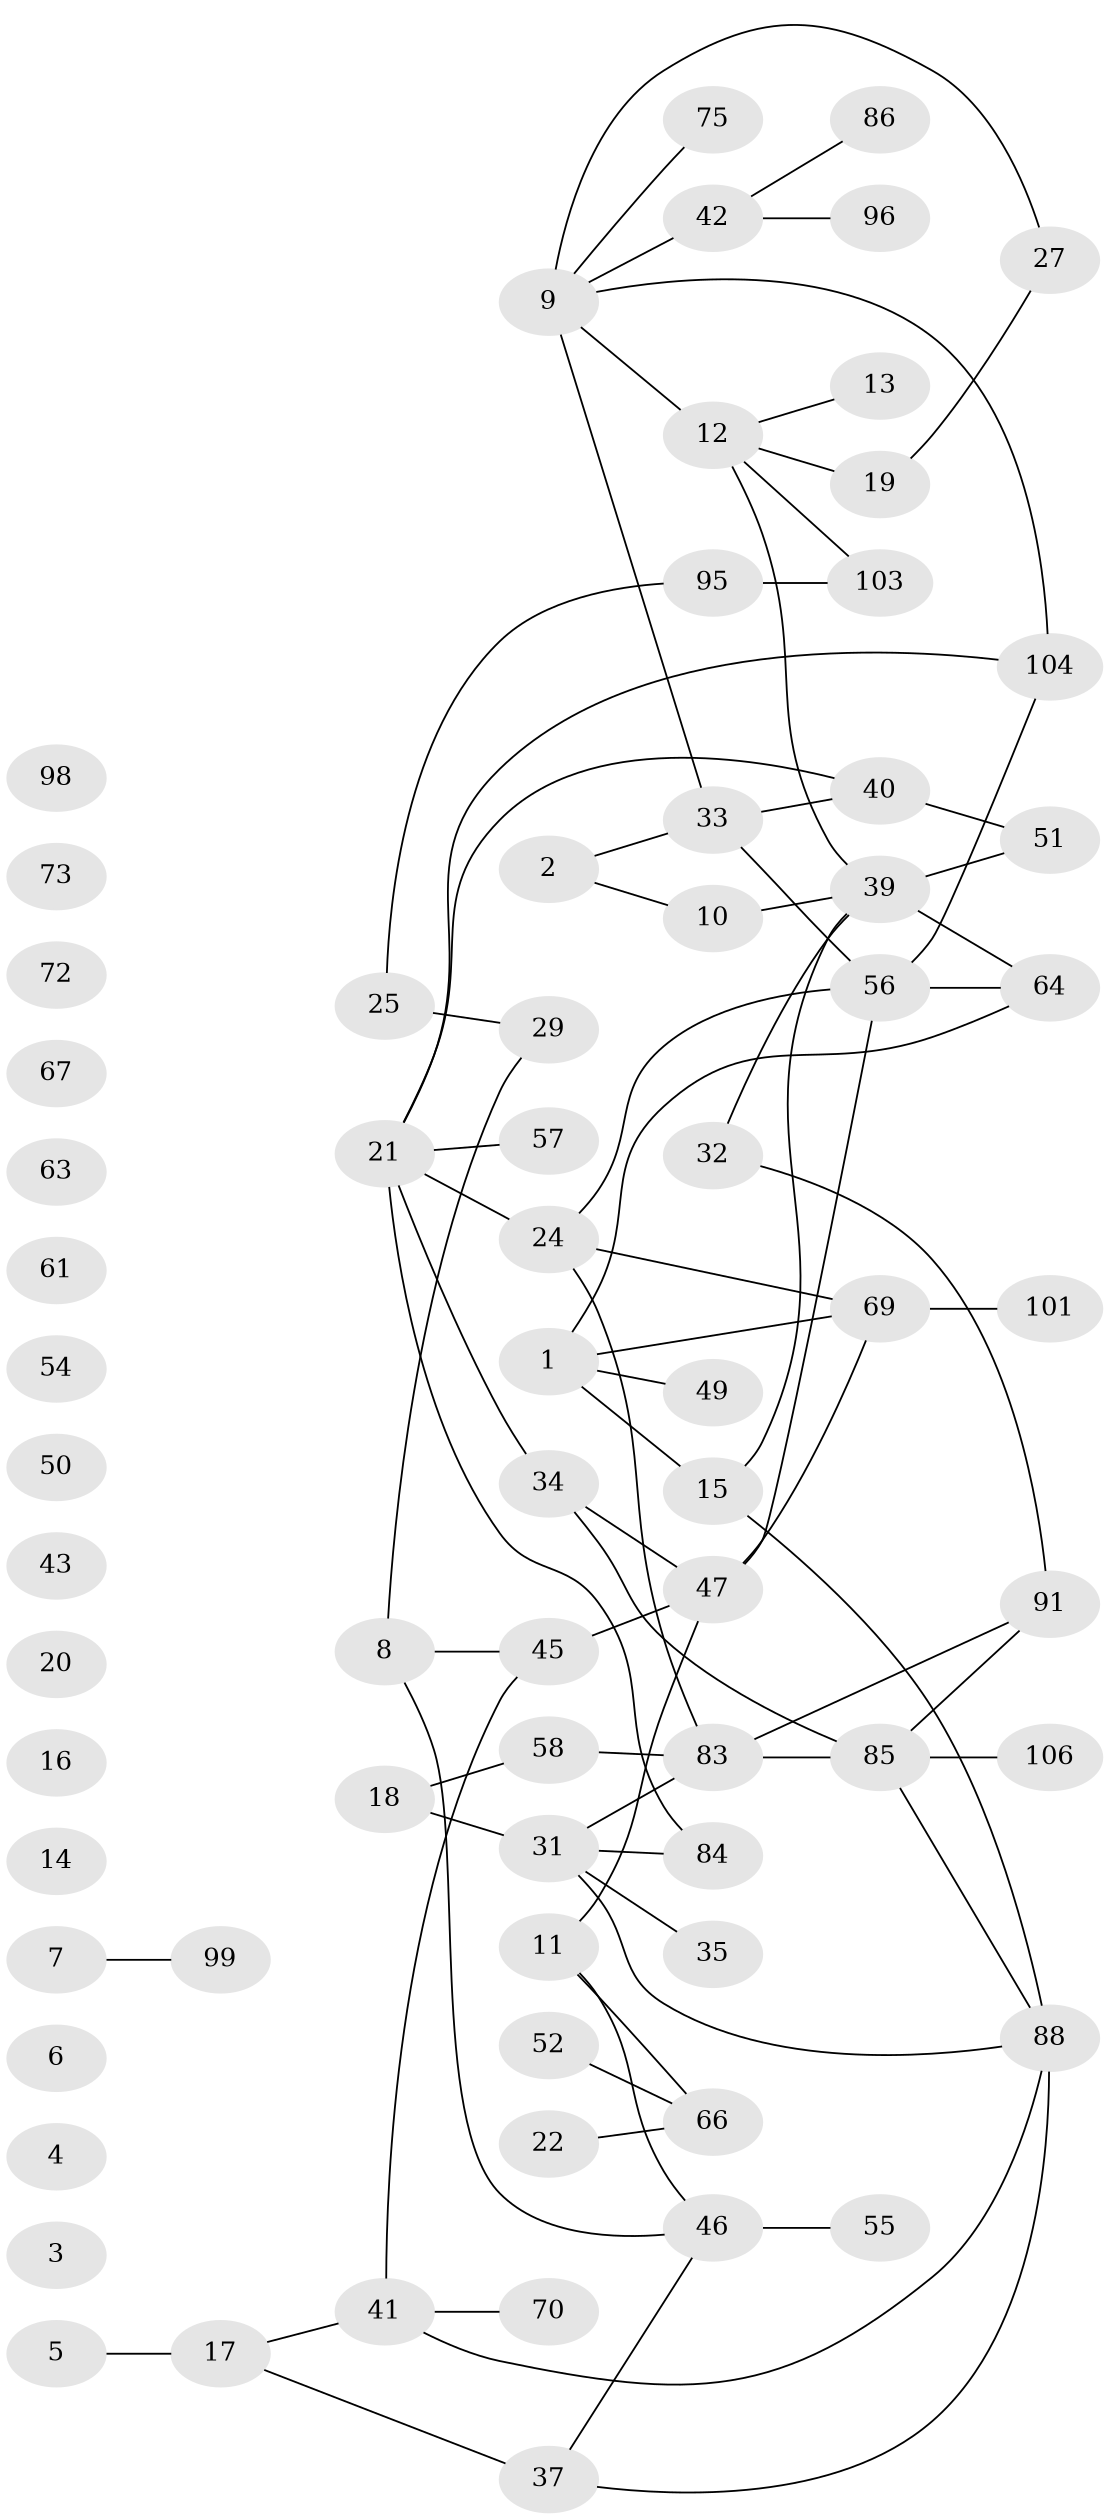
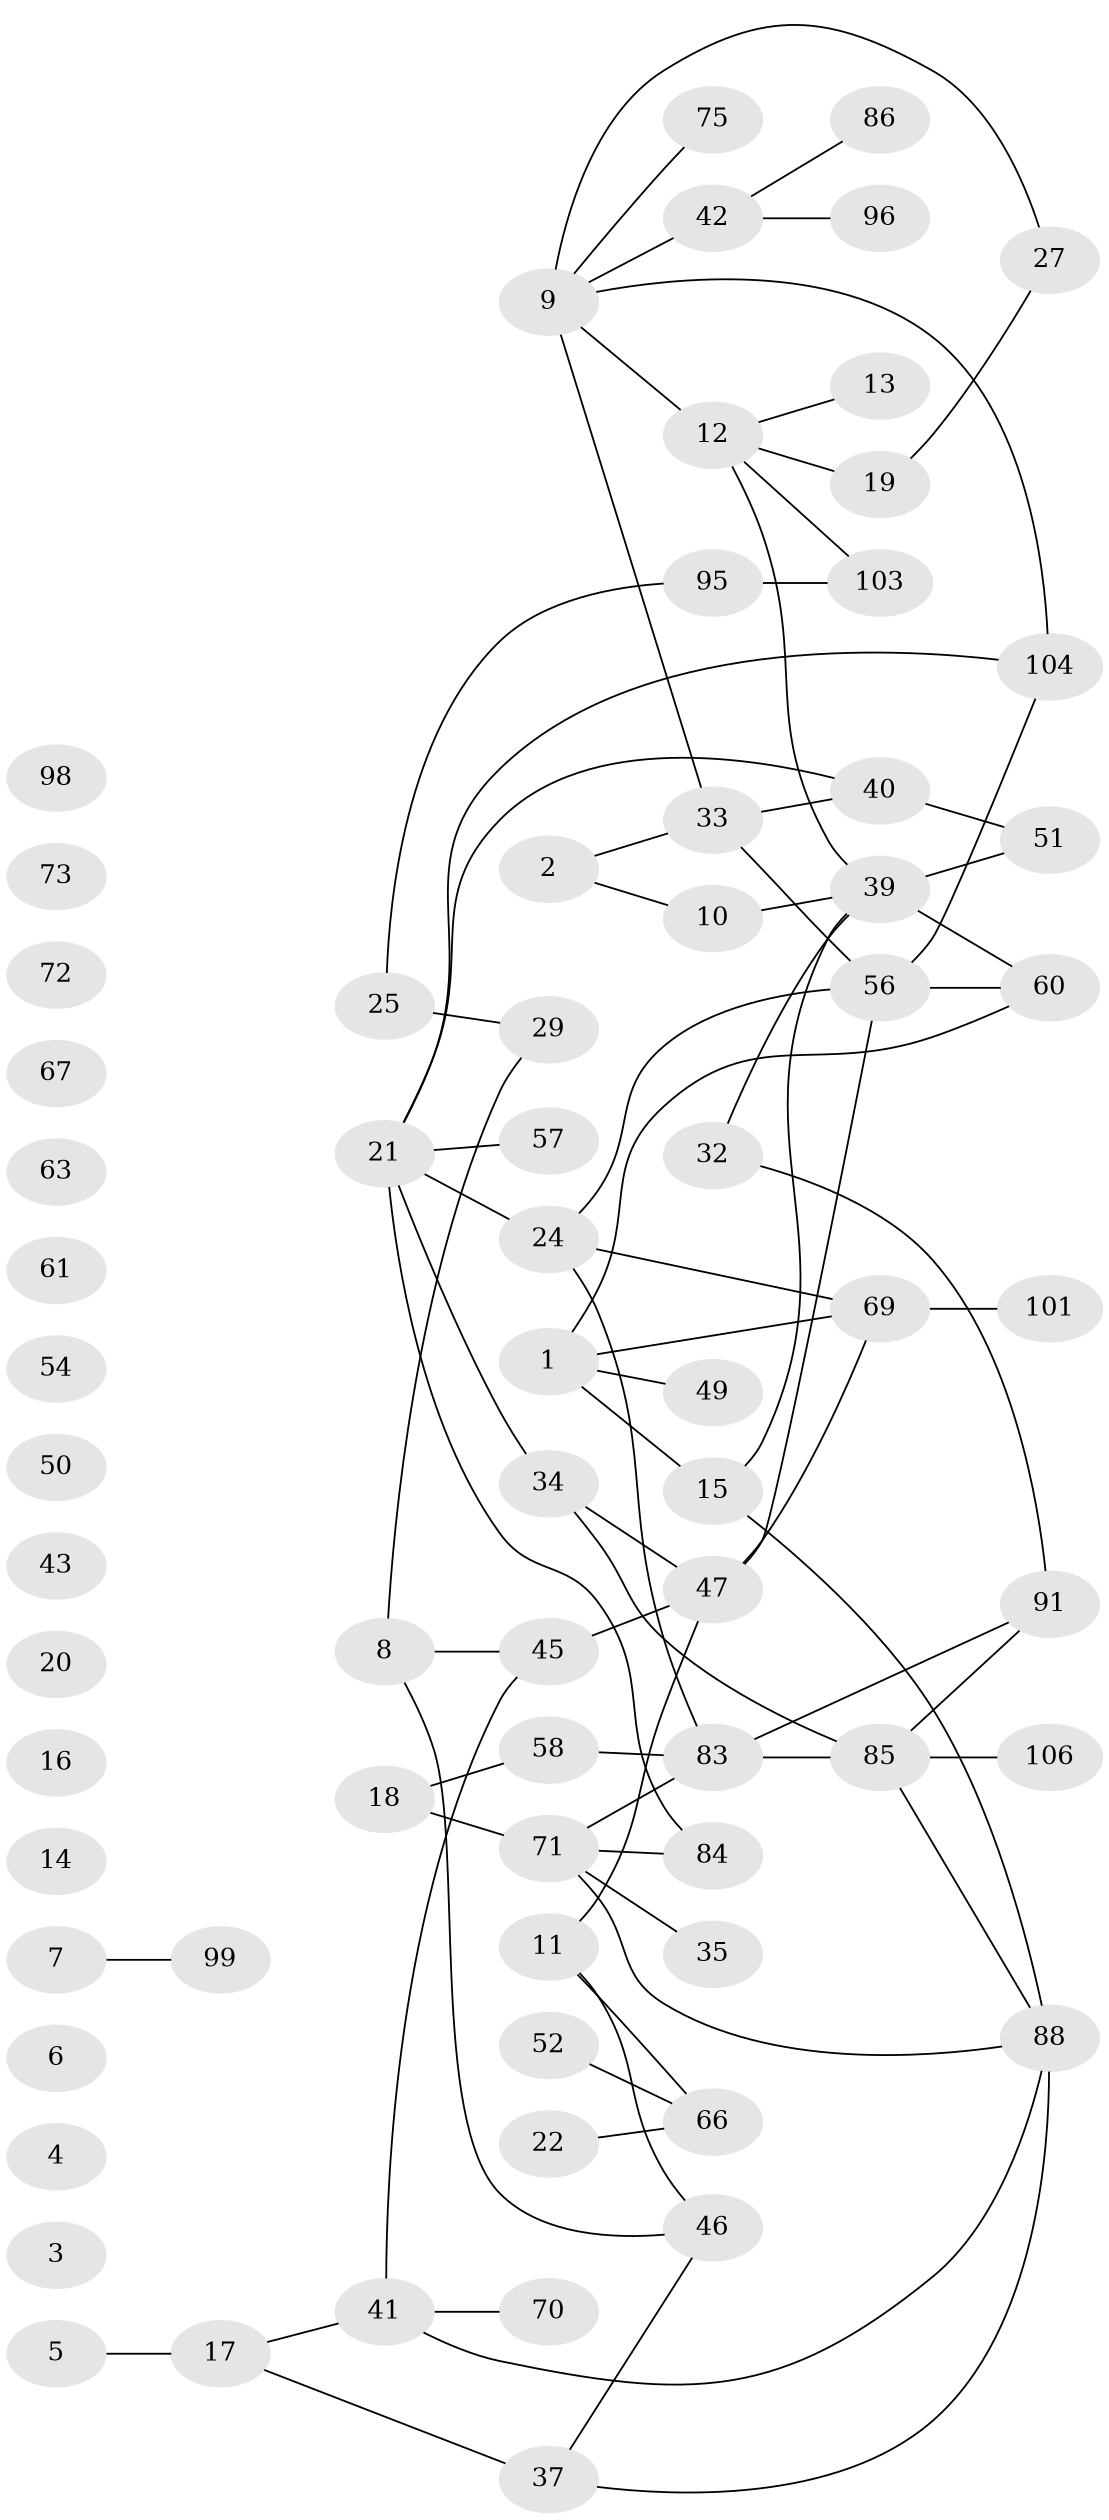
(1050, 988) -> (1050, 988)
(549, 1849) -> (549, 1849)
(880, 2228) -> none
